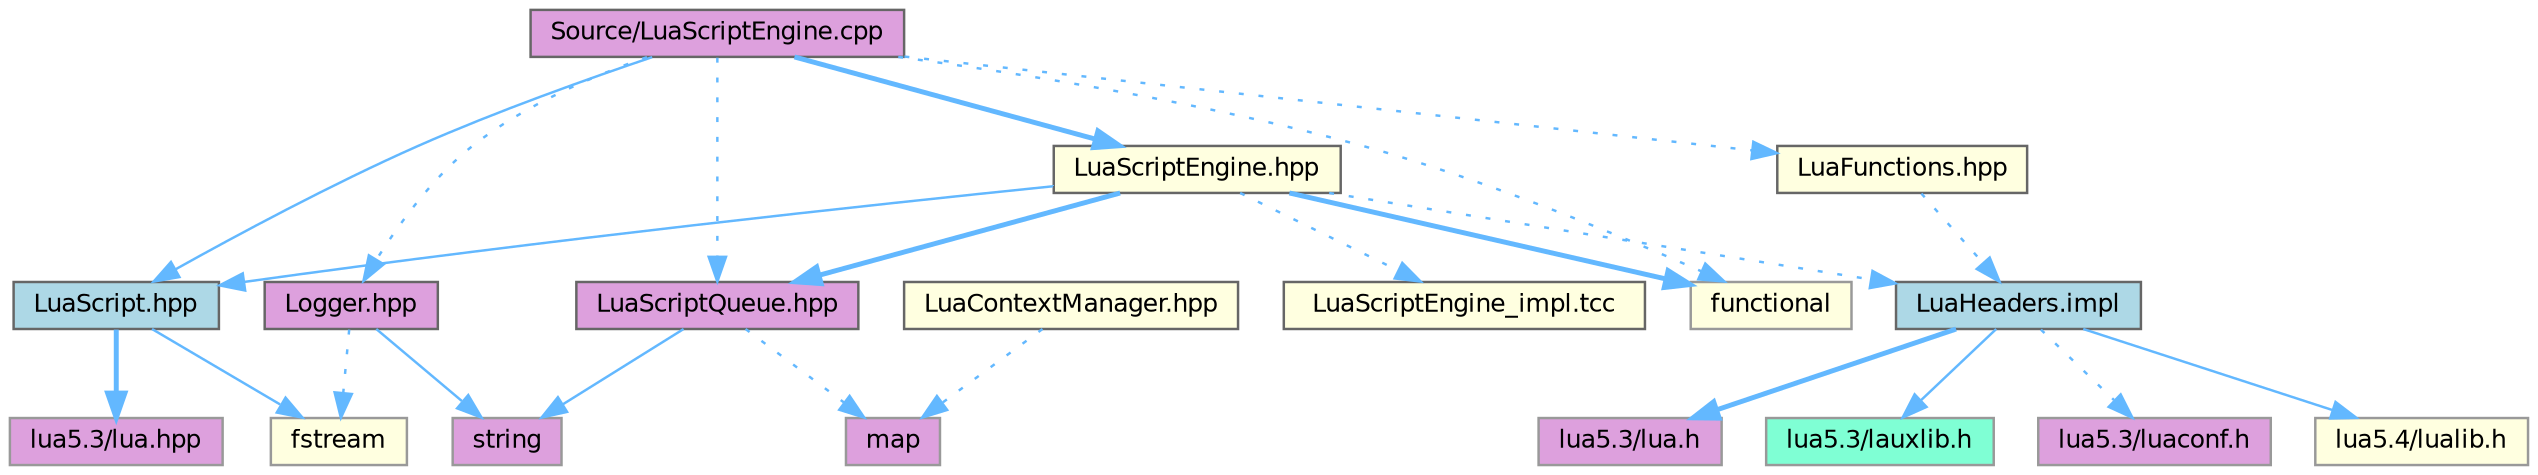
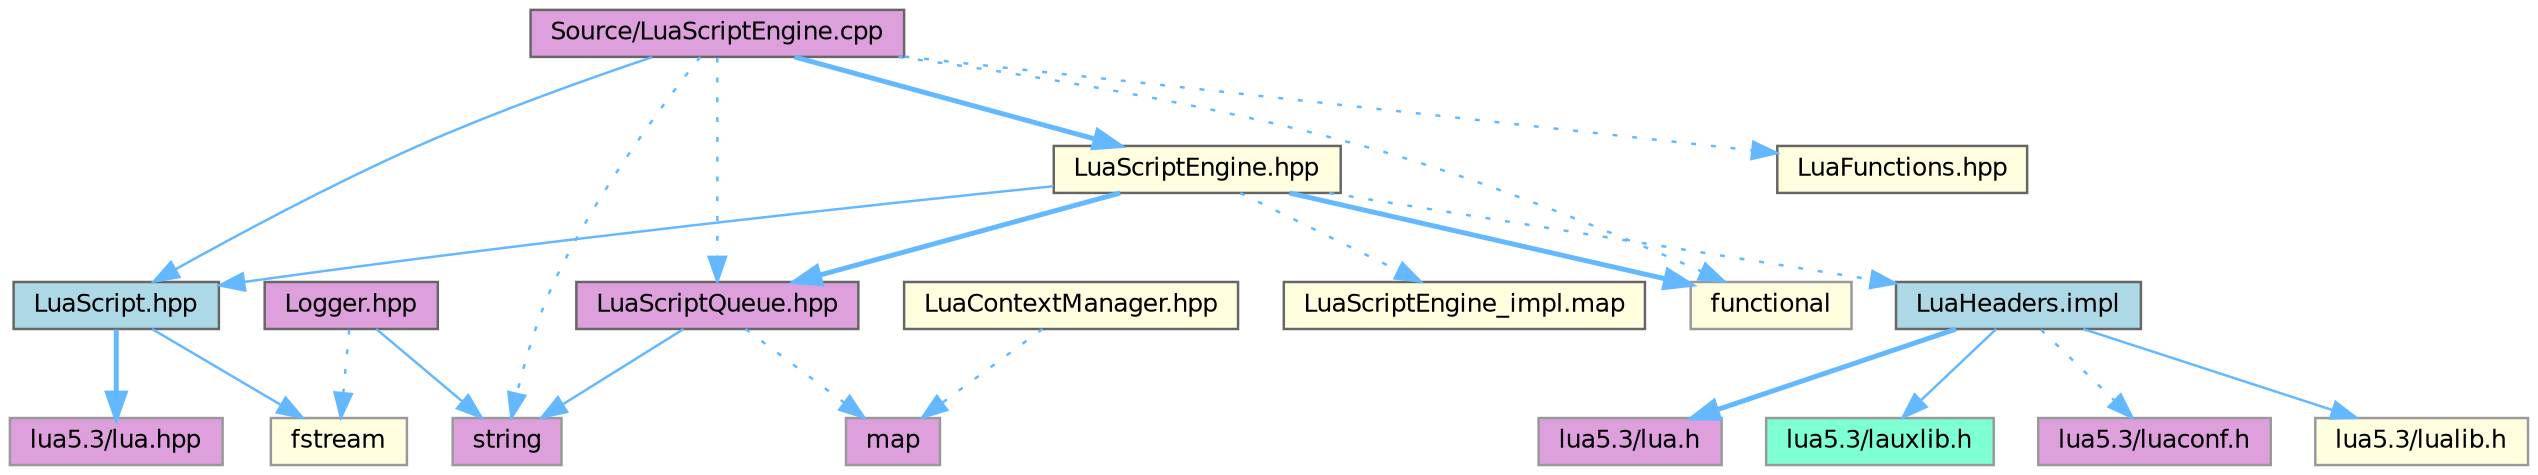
(492, 132) -> (590, 215)
(1952, 228) -> none
(1464, 305) -> (1464, 305)
(2422, 442) -> (2422, 442)
